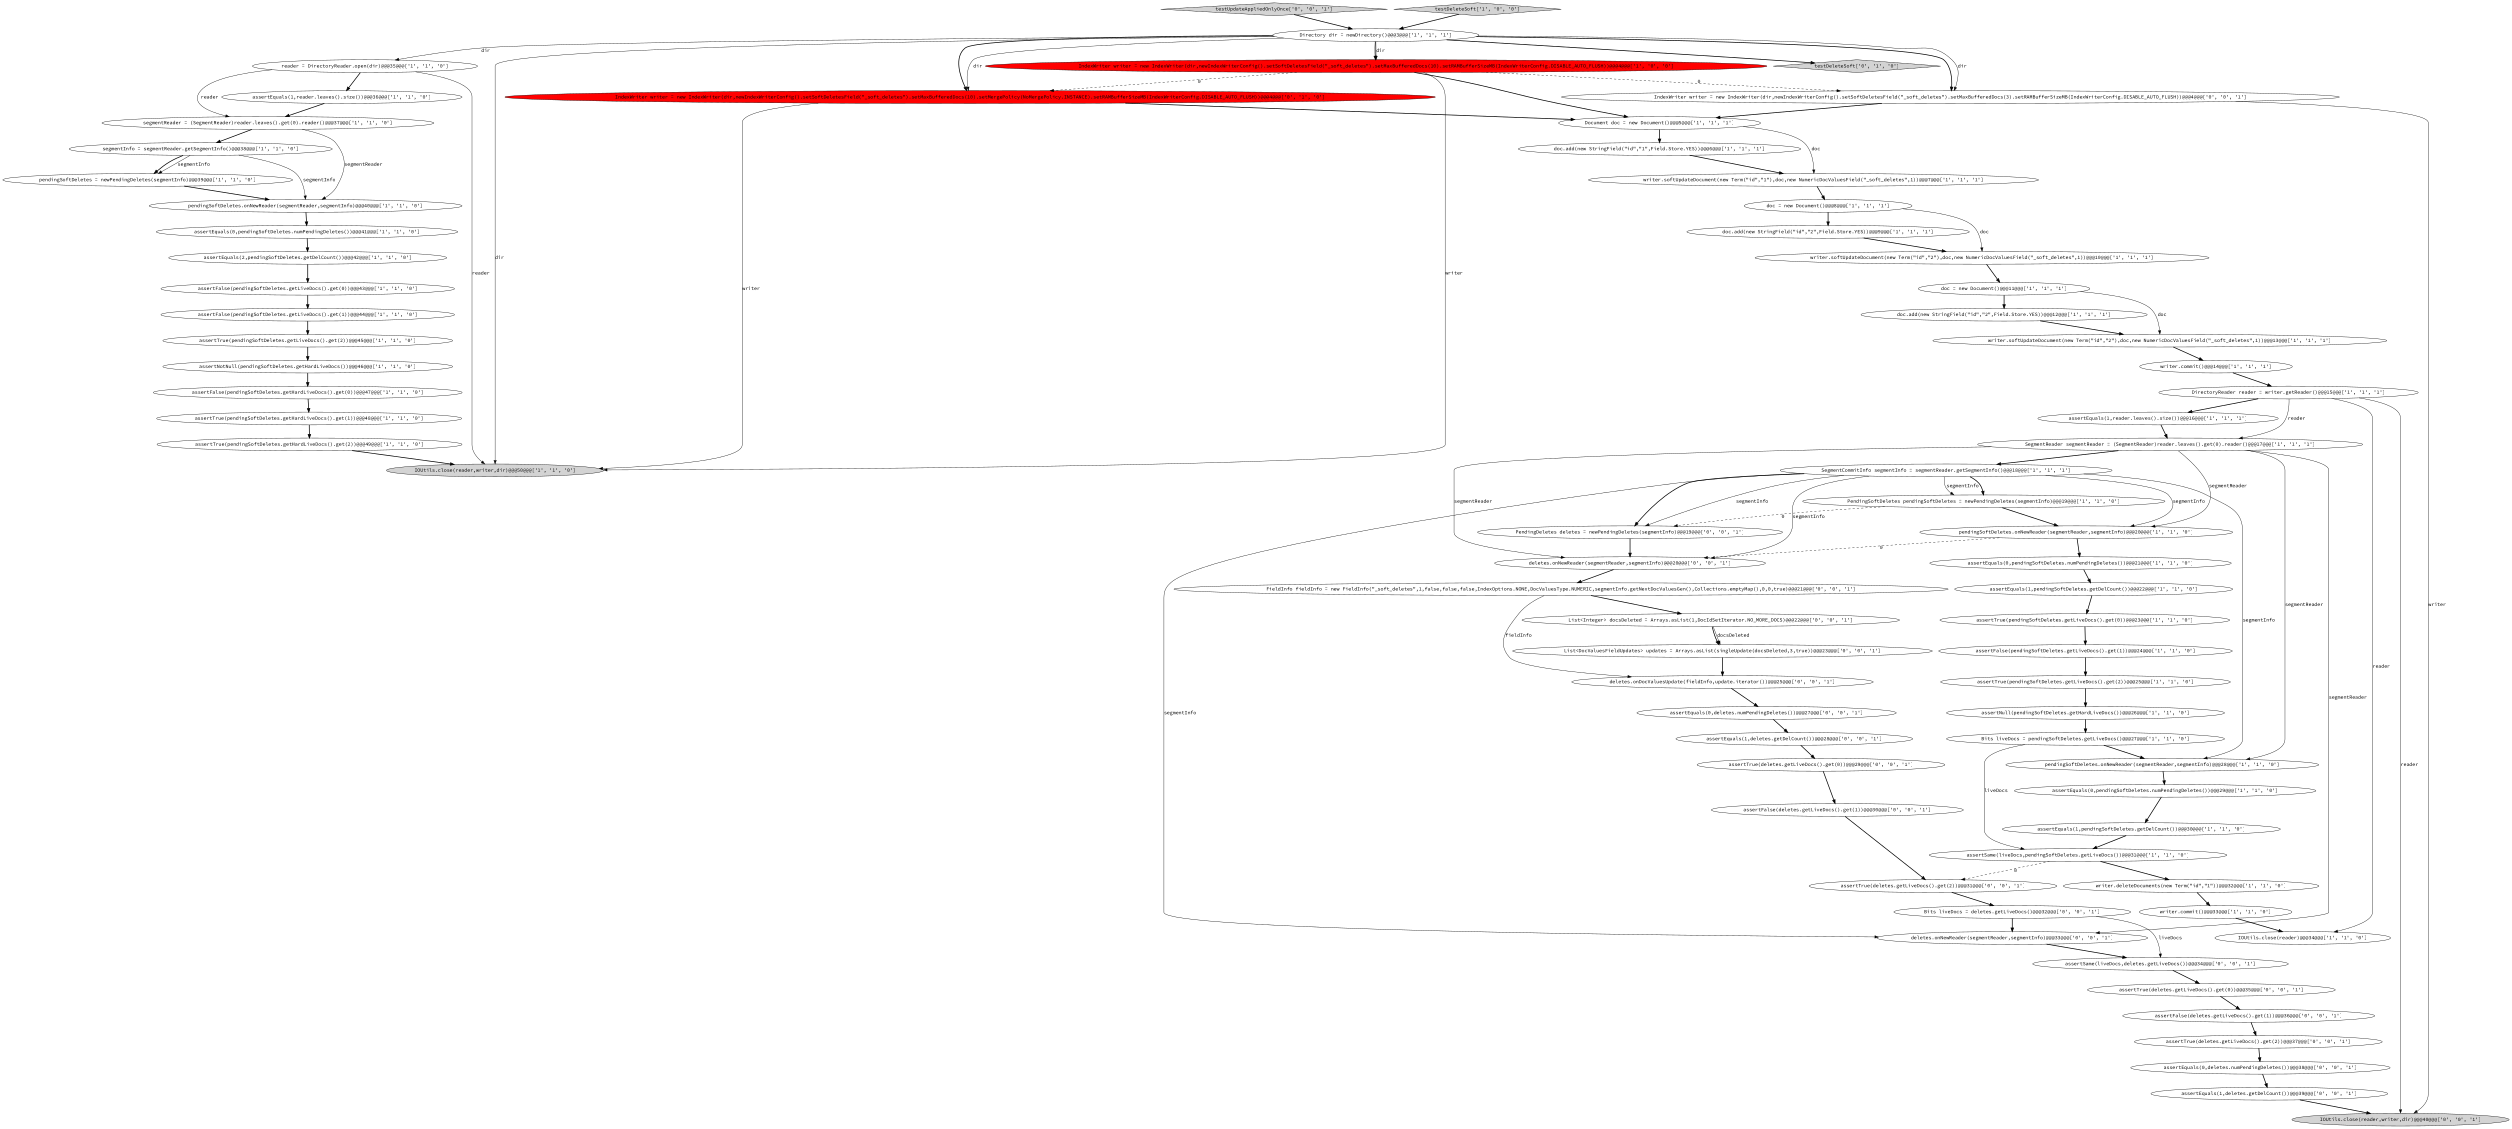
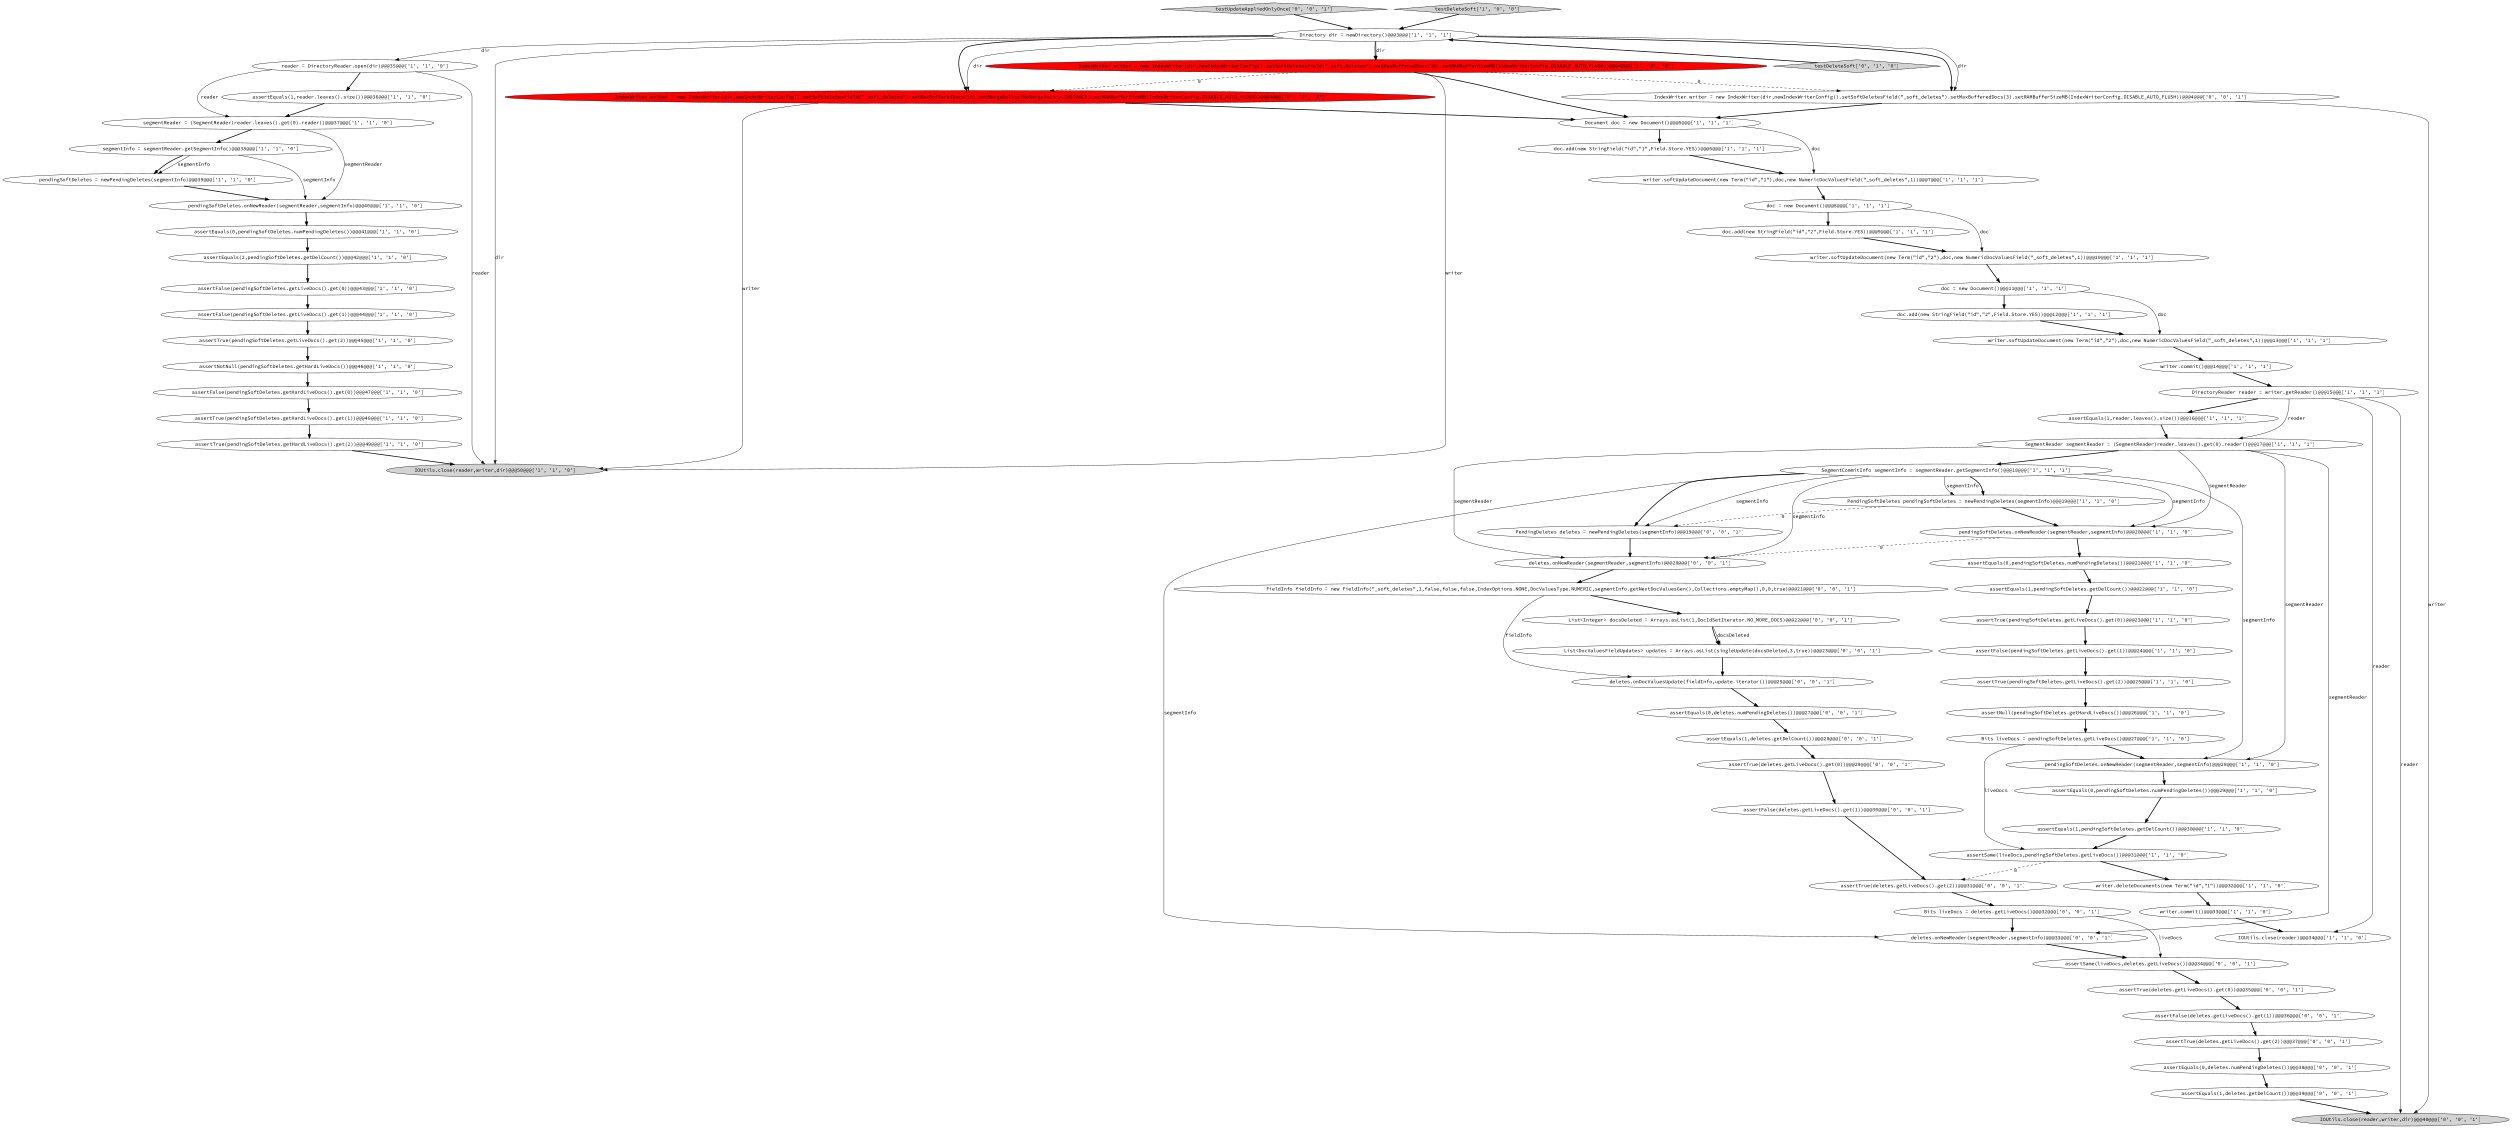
(1629, 51) -> (1635, 51)
